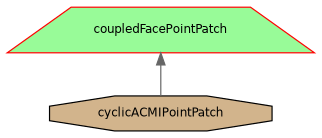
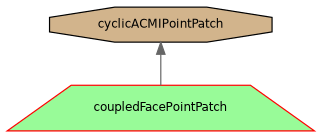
(161, 80) -> (161, 70)
